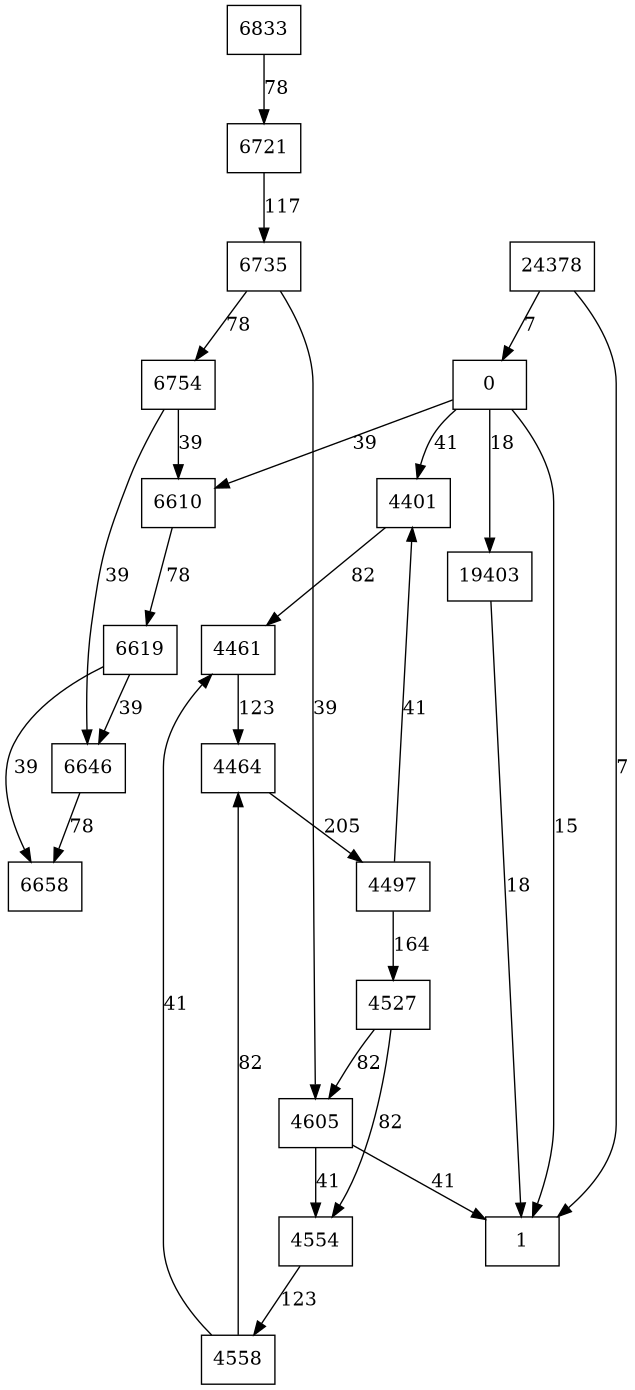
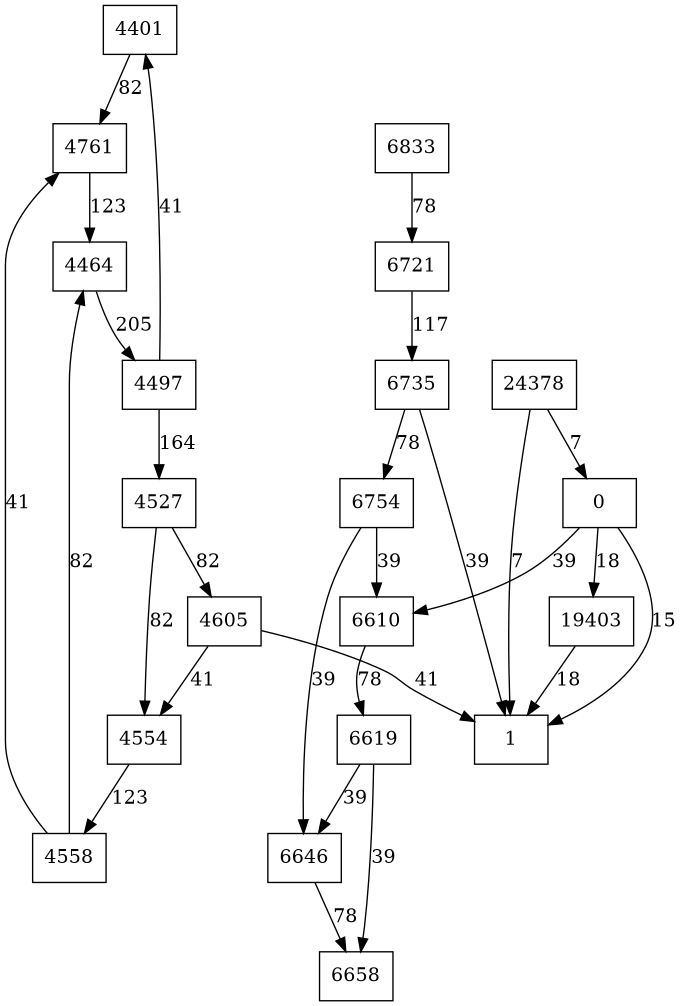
(434, 434) -> none
(238, 650) -> (90, 148)
(313, 684) -> (462, 555)
